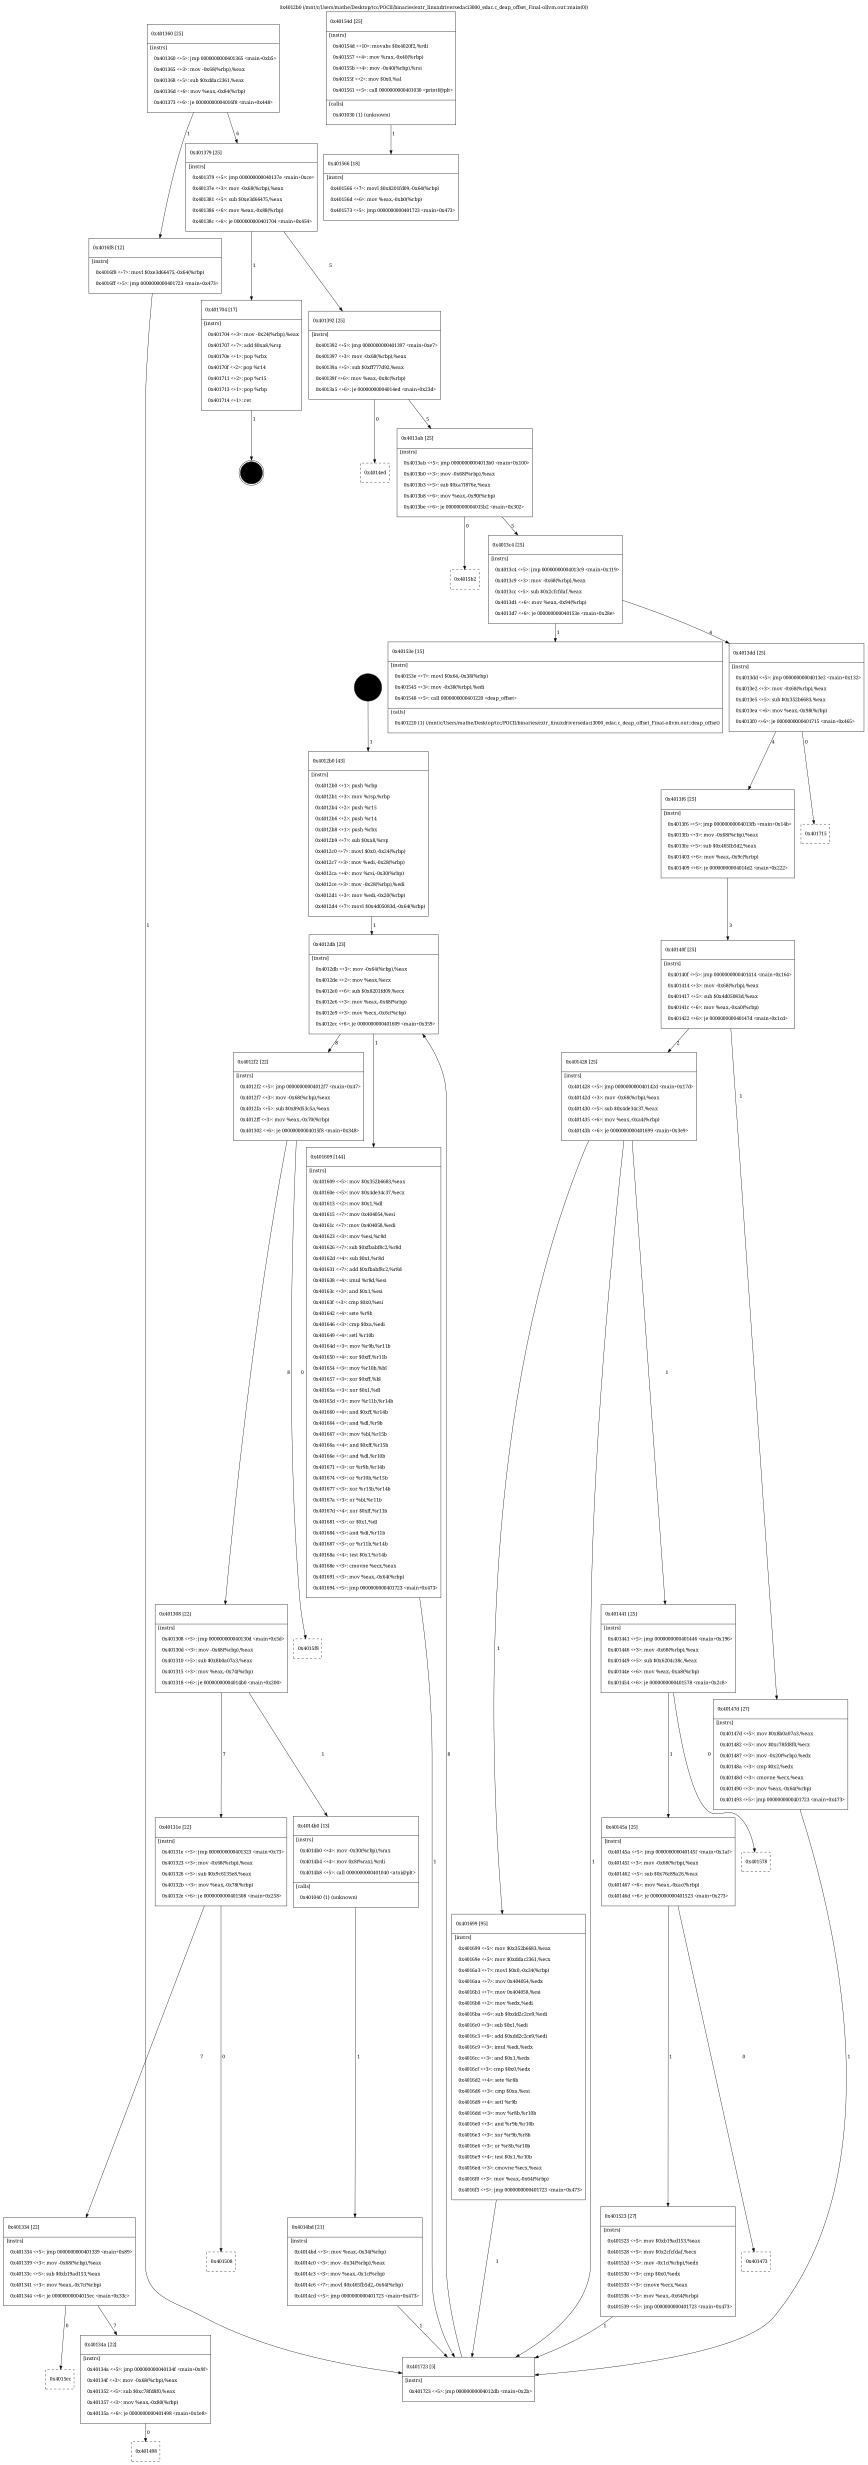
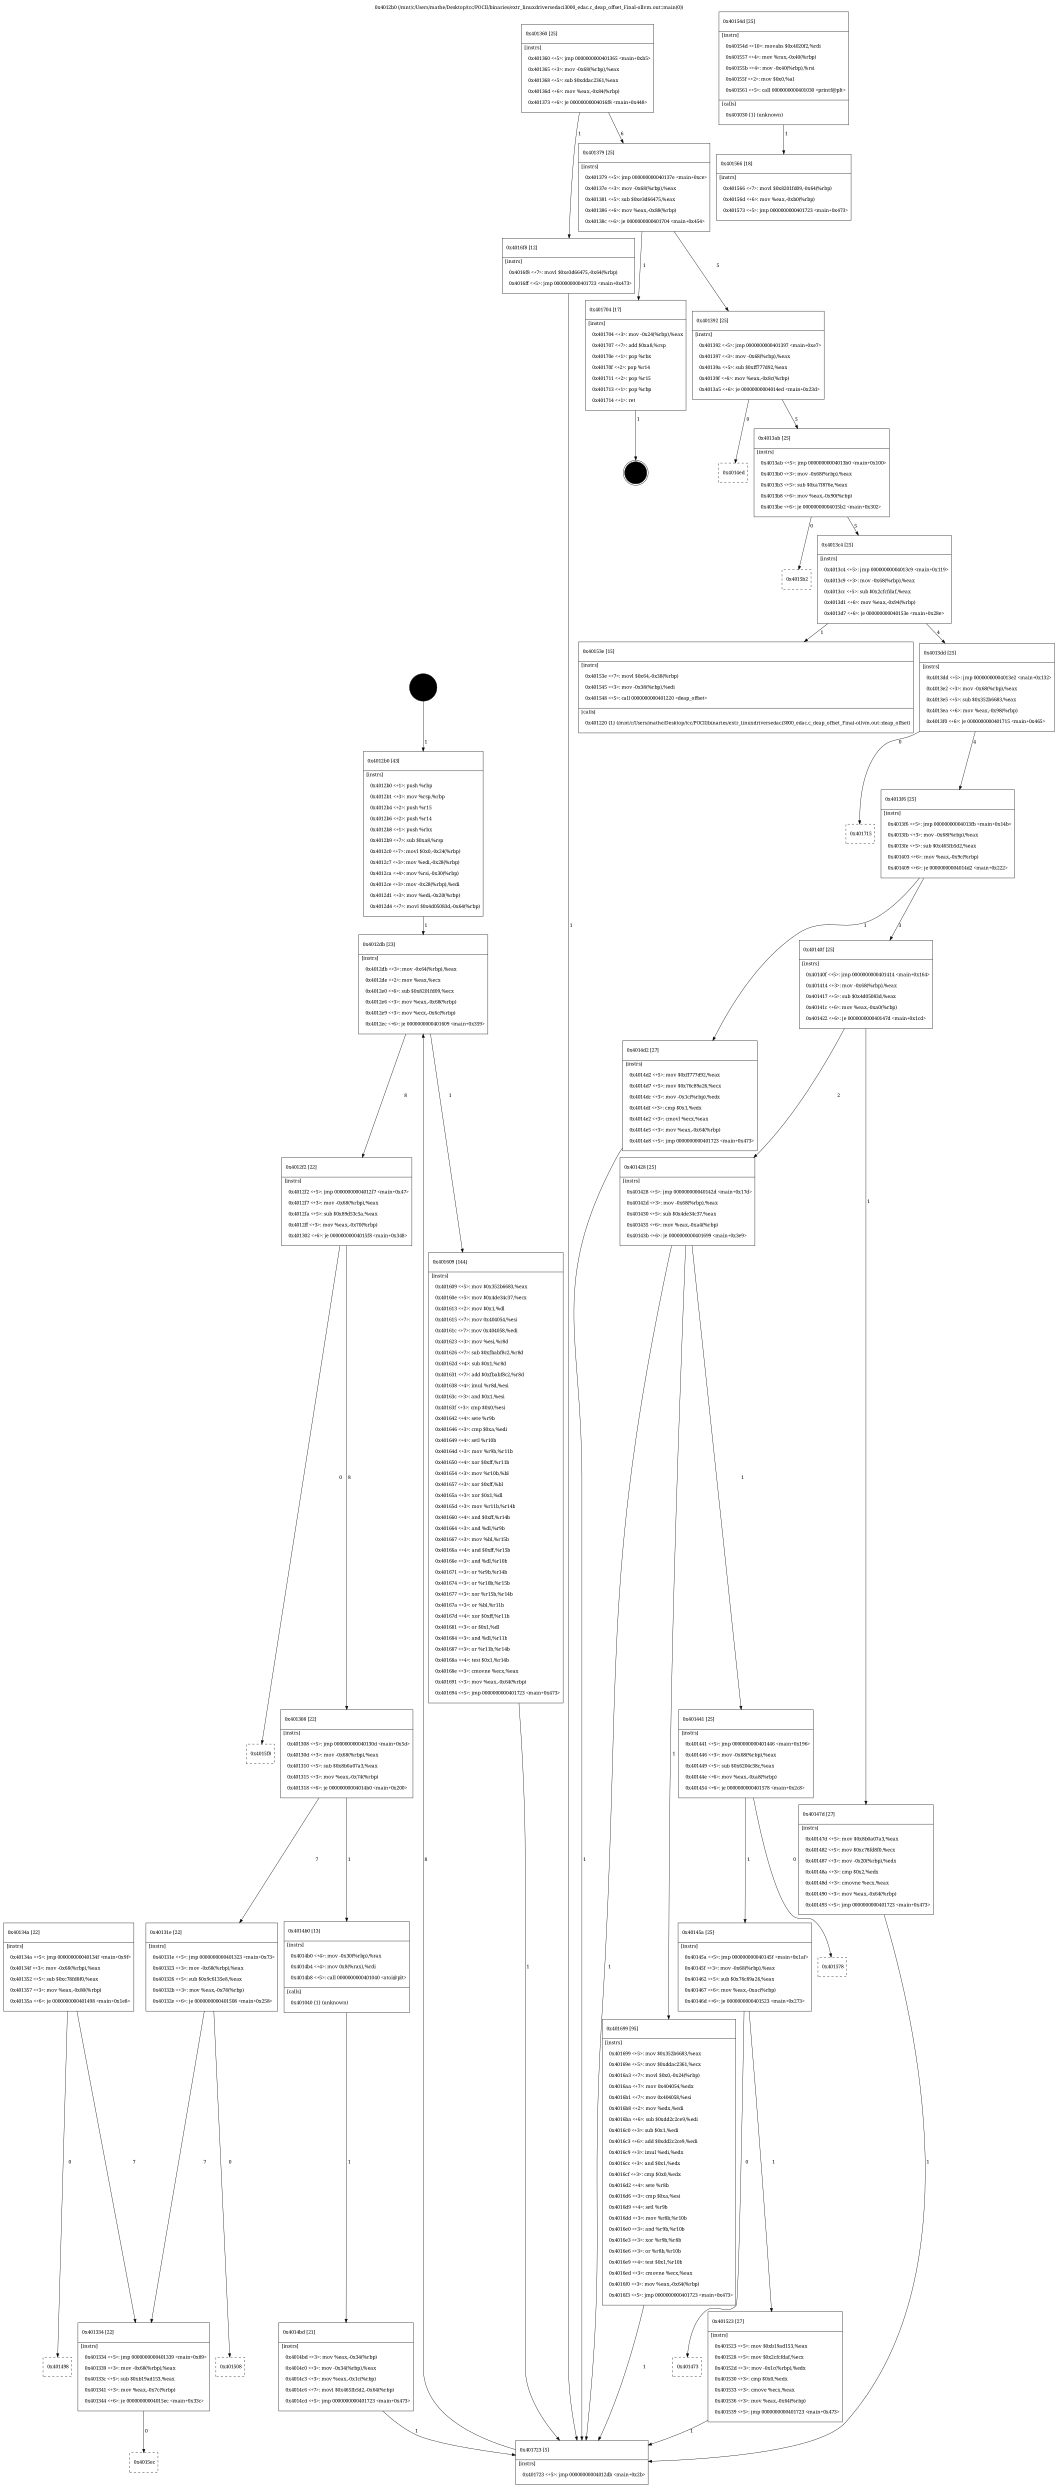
none -> (690, 1096)
(107, 2319) -> (106, 2165)
